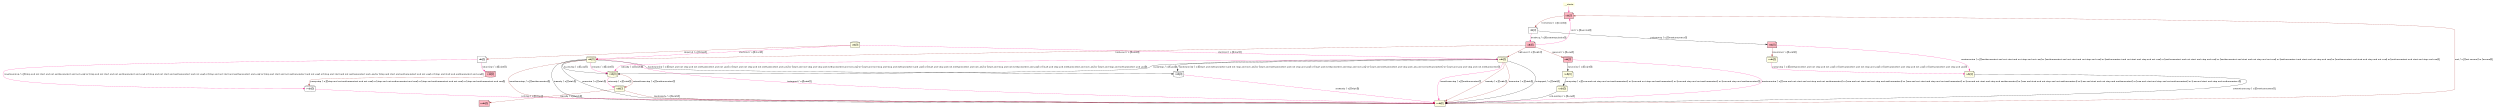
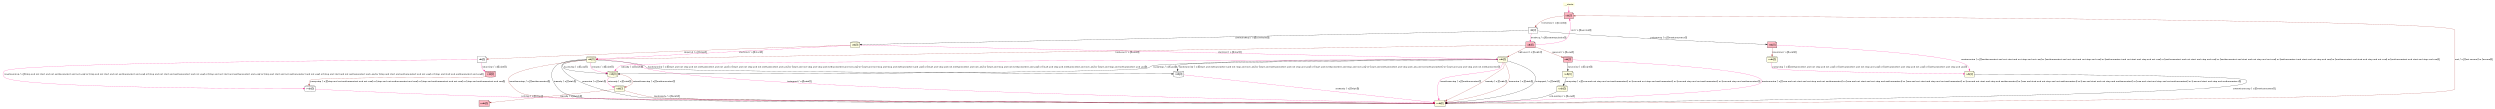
none -> (1195, 38)
